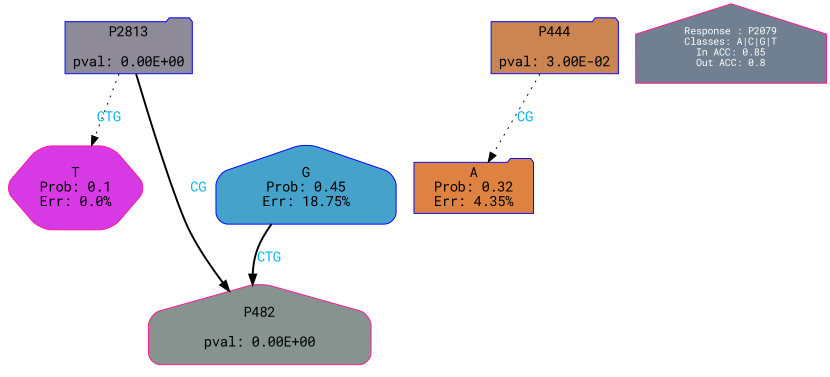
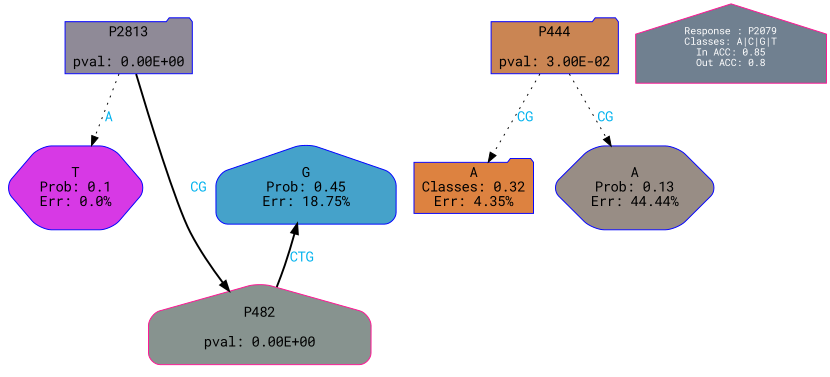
(109, 118) -> (109, 118)
(76, 188) -> (76, 188)
(474, 188) -> (474, 188)
none -> (635, 188)
(258, 248) -> (286, 260)
